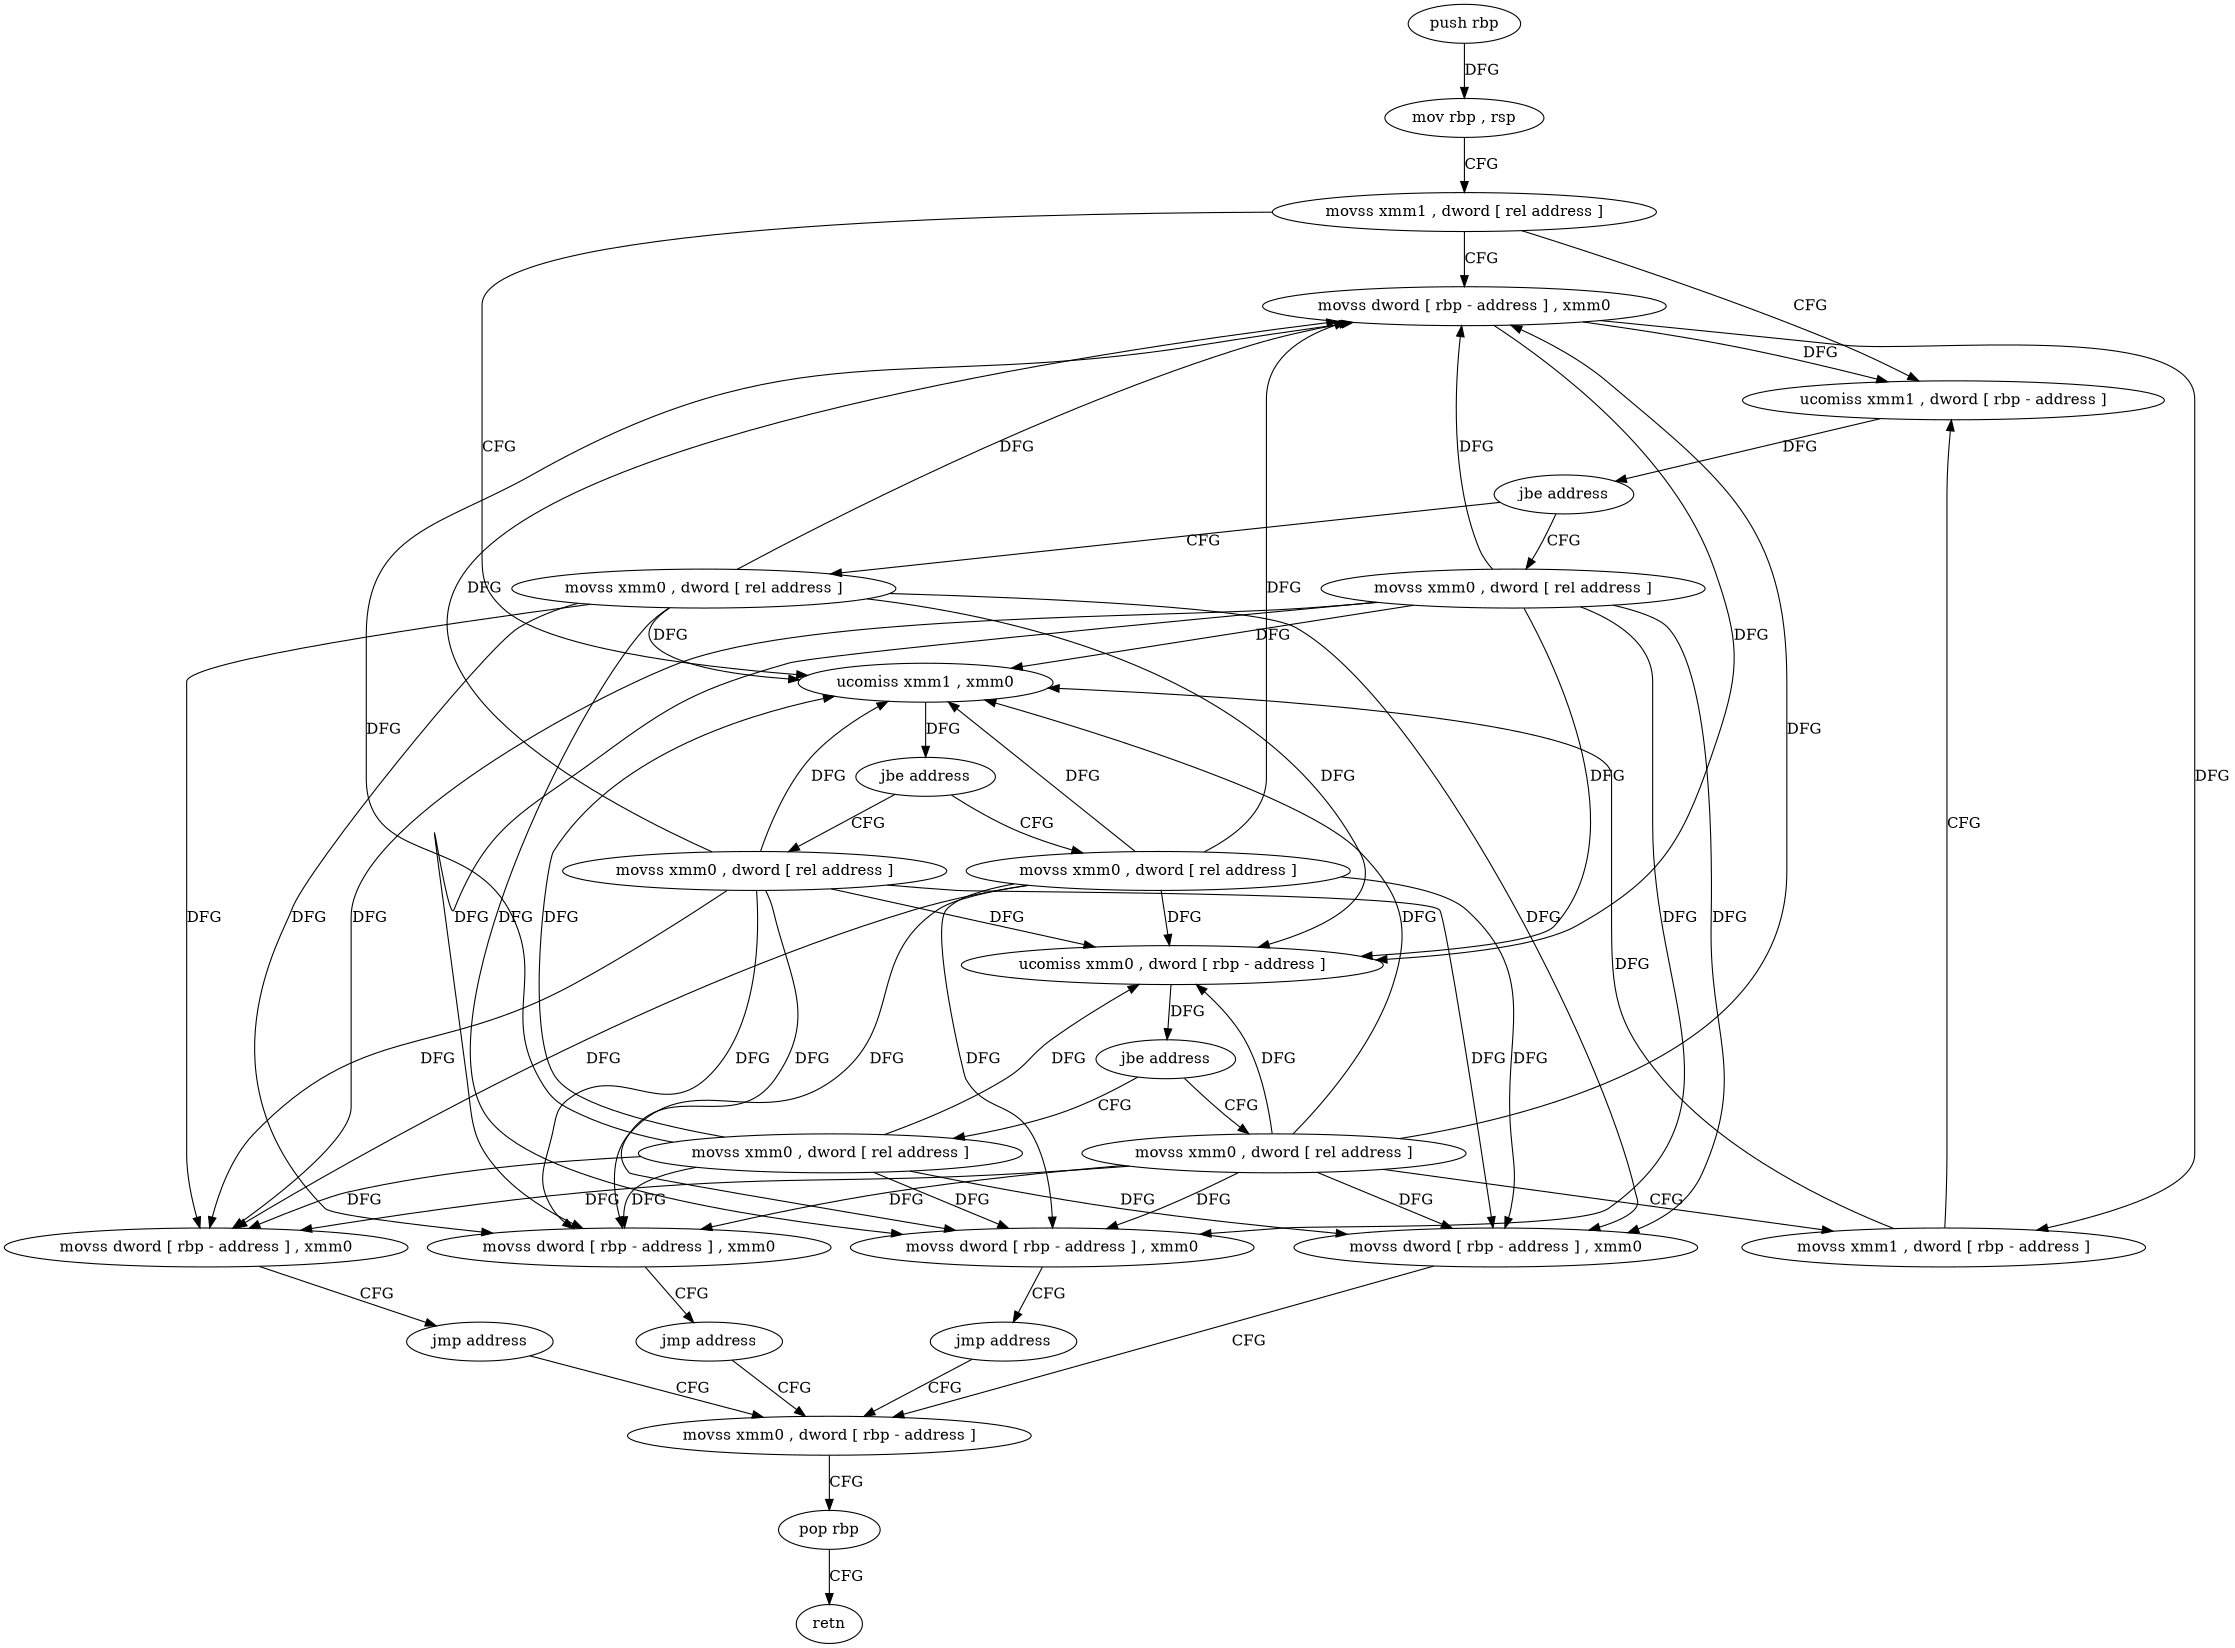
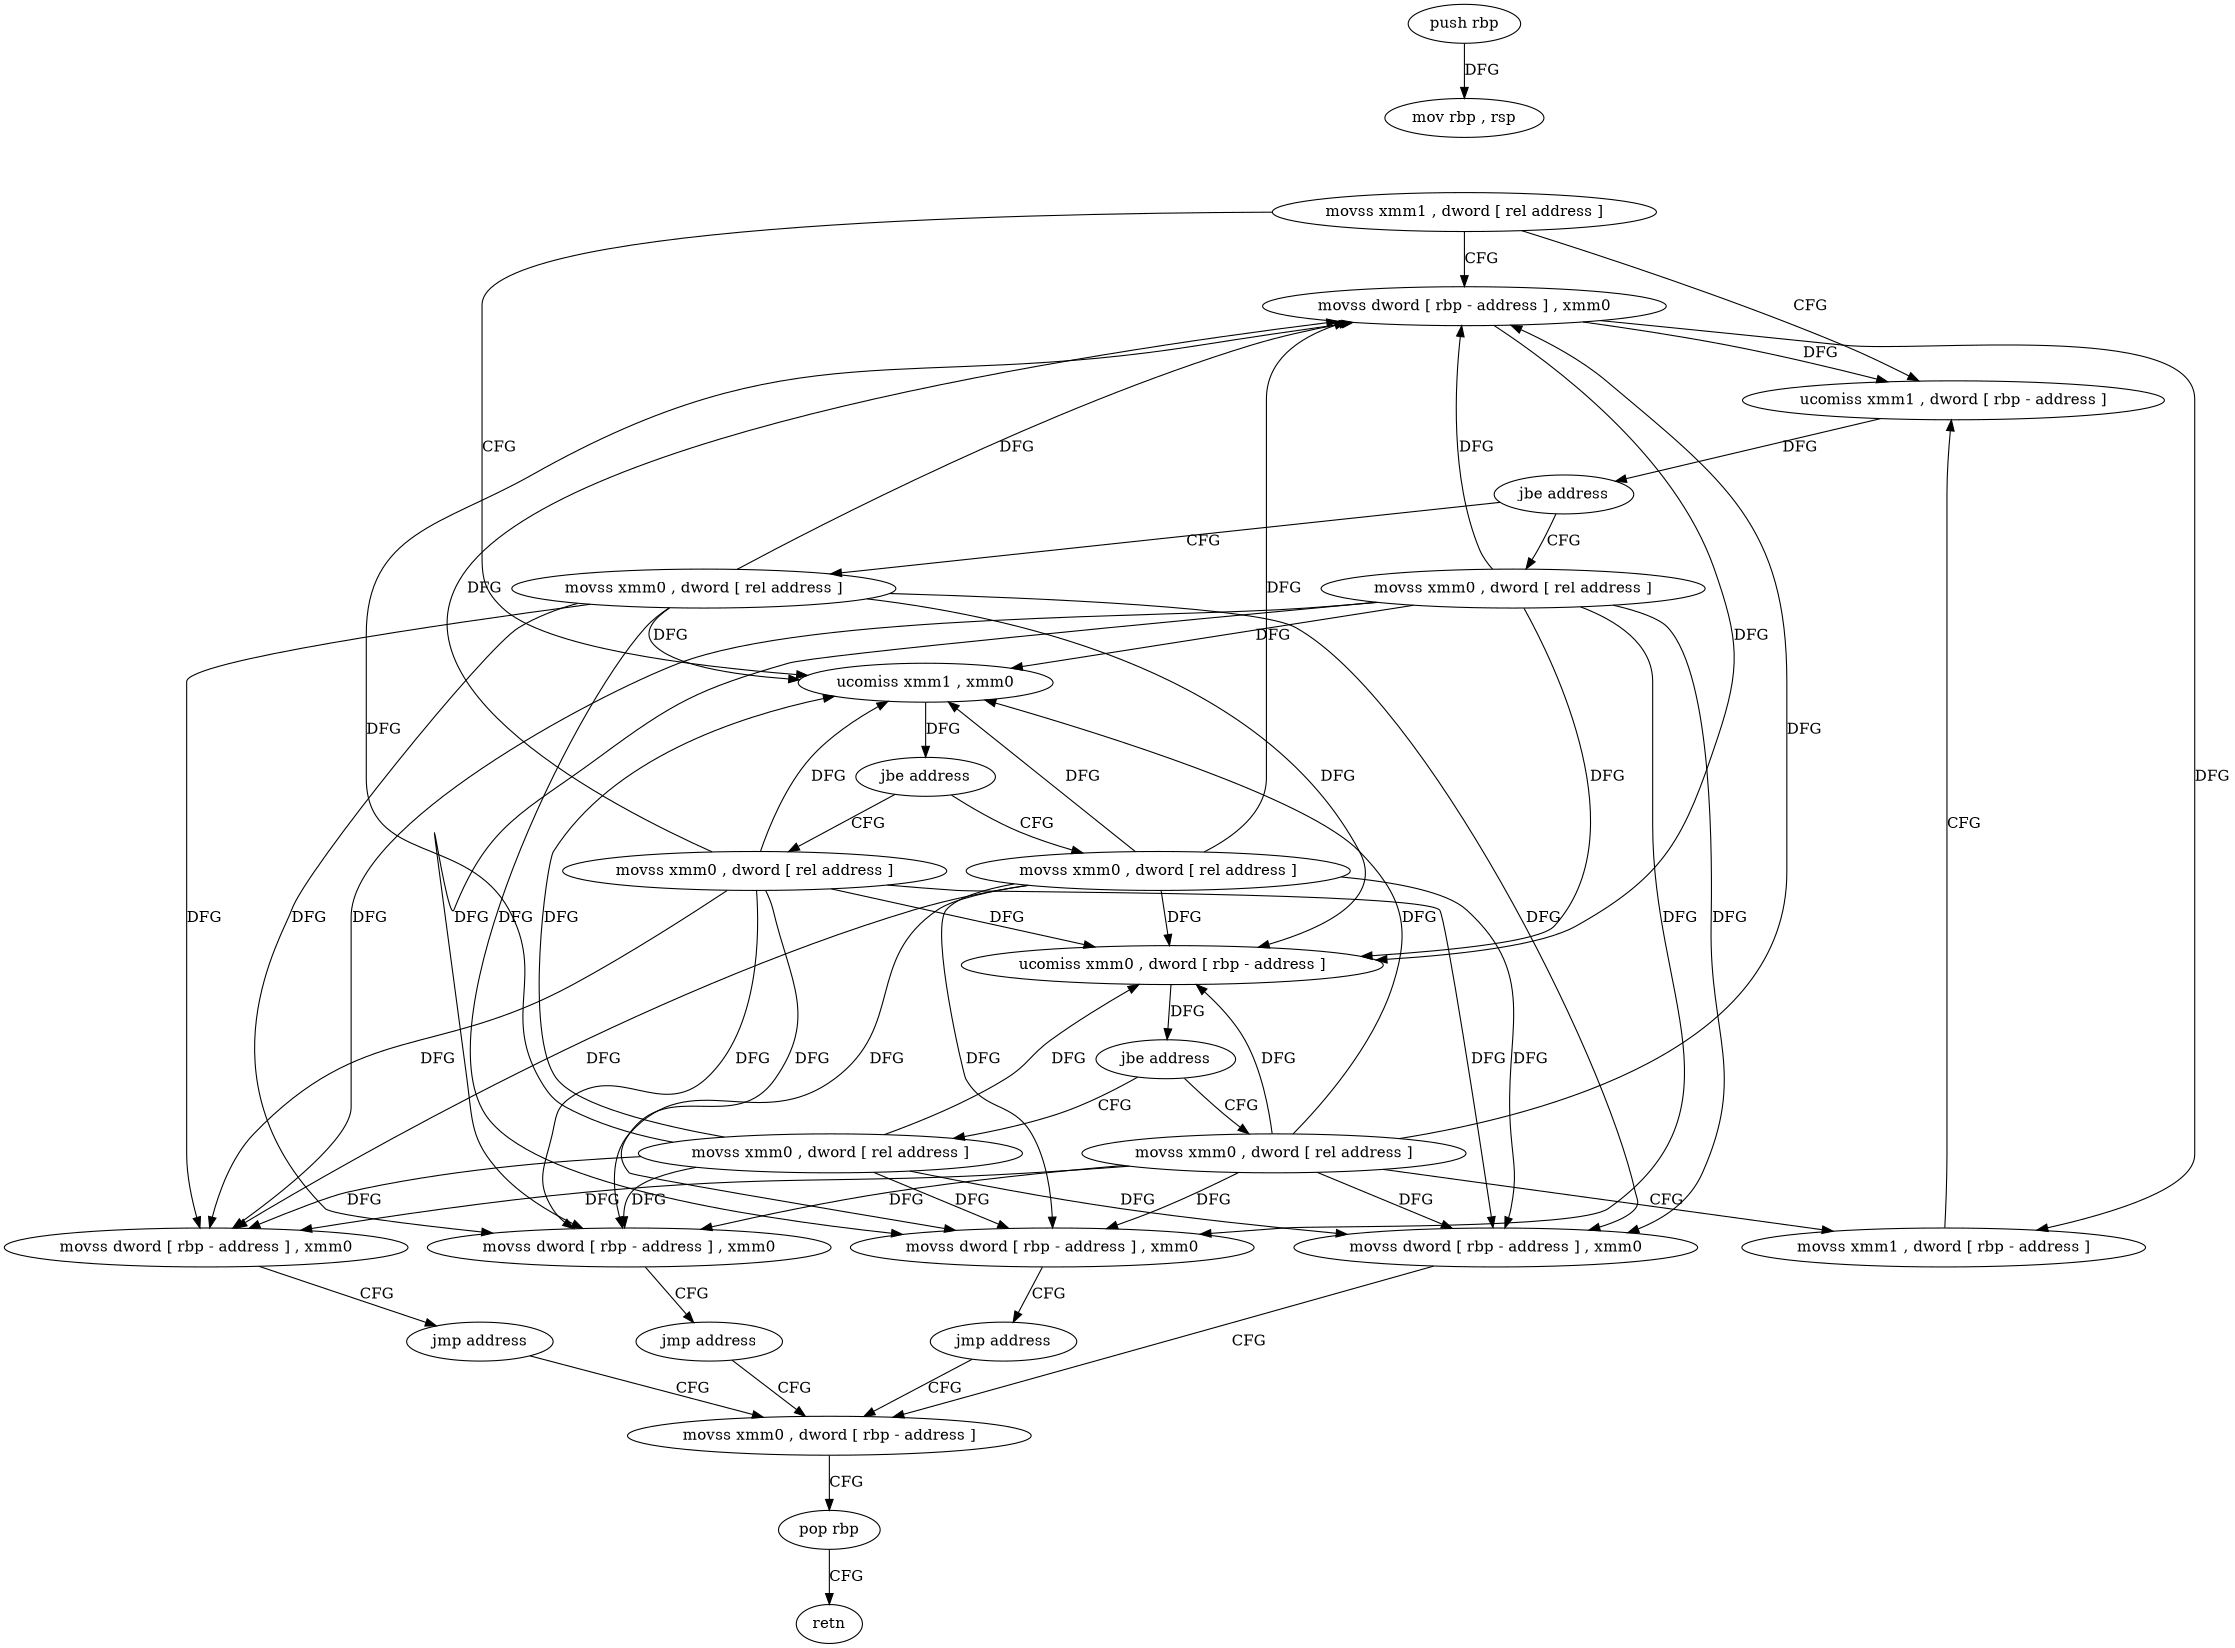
(1464, 160) -> none
(1612, 789) -> none
